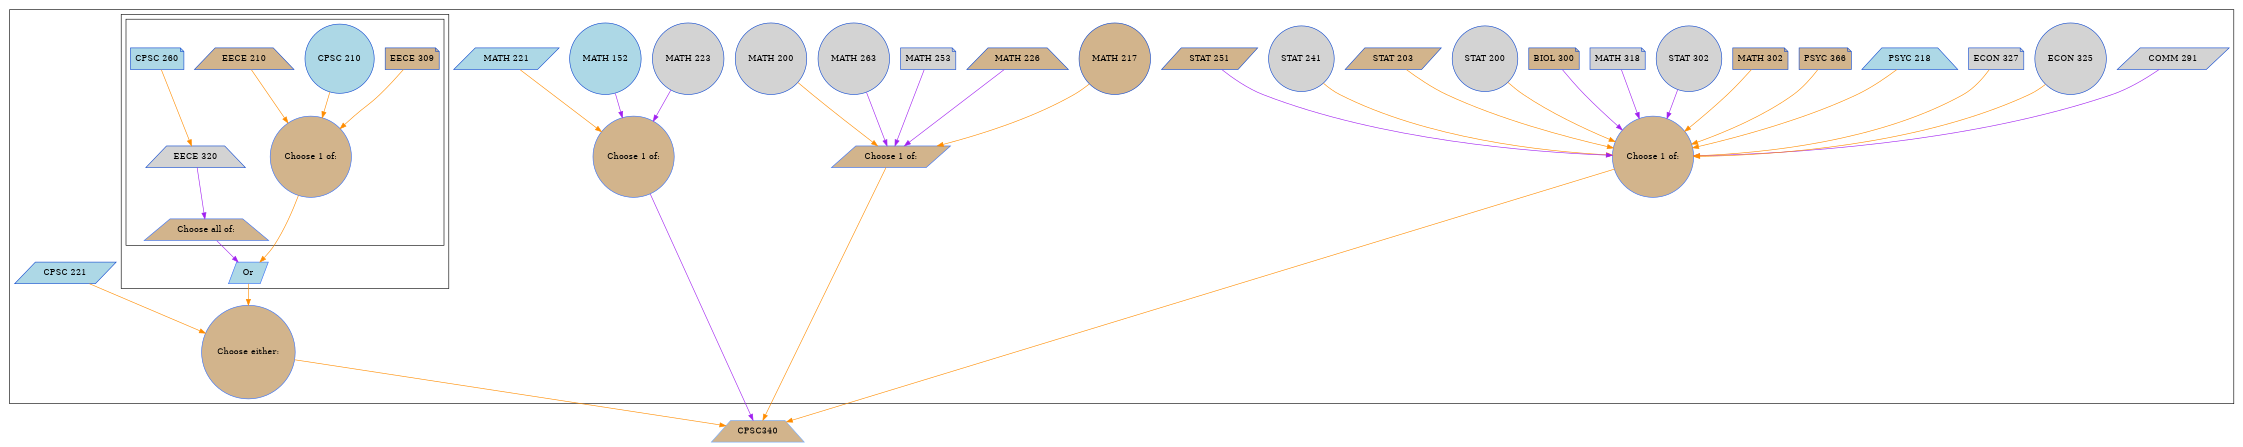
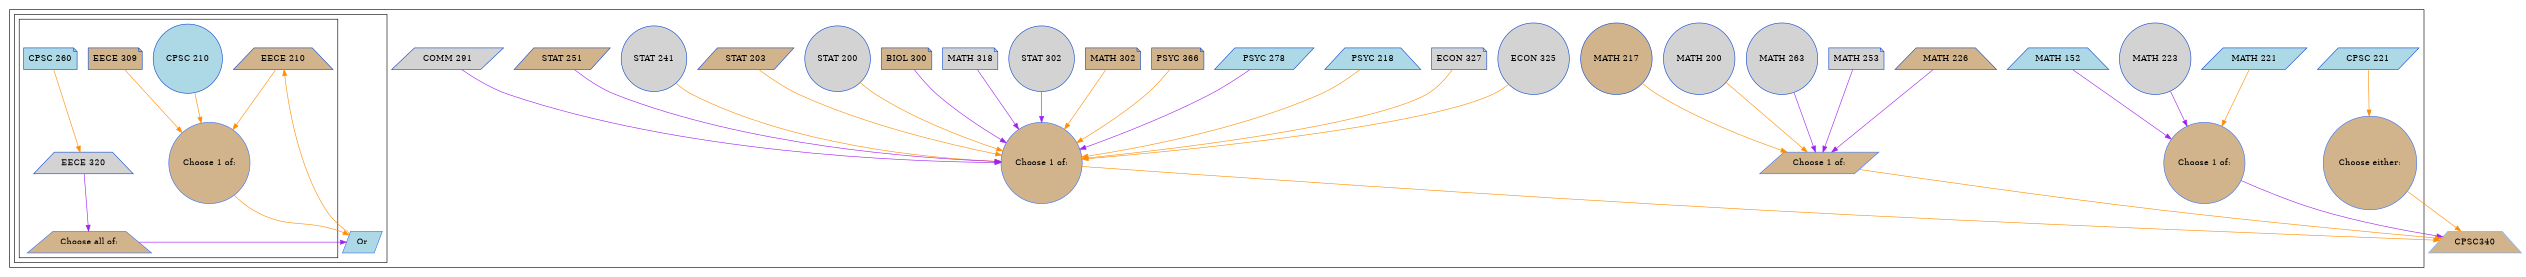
(605, 59) -> (2058, 59)
none -> (1264, 59)
(248, 292) -> (303, 161)
